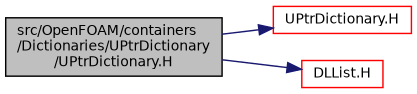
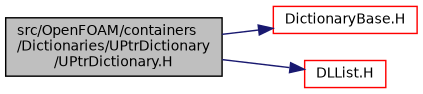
(342, 20) -> (345, 20)
